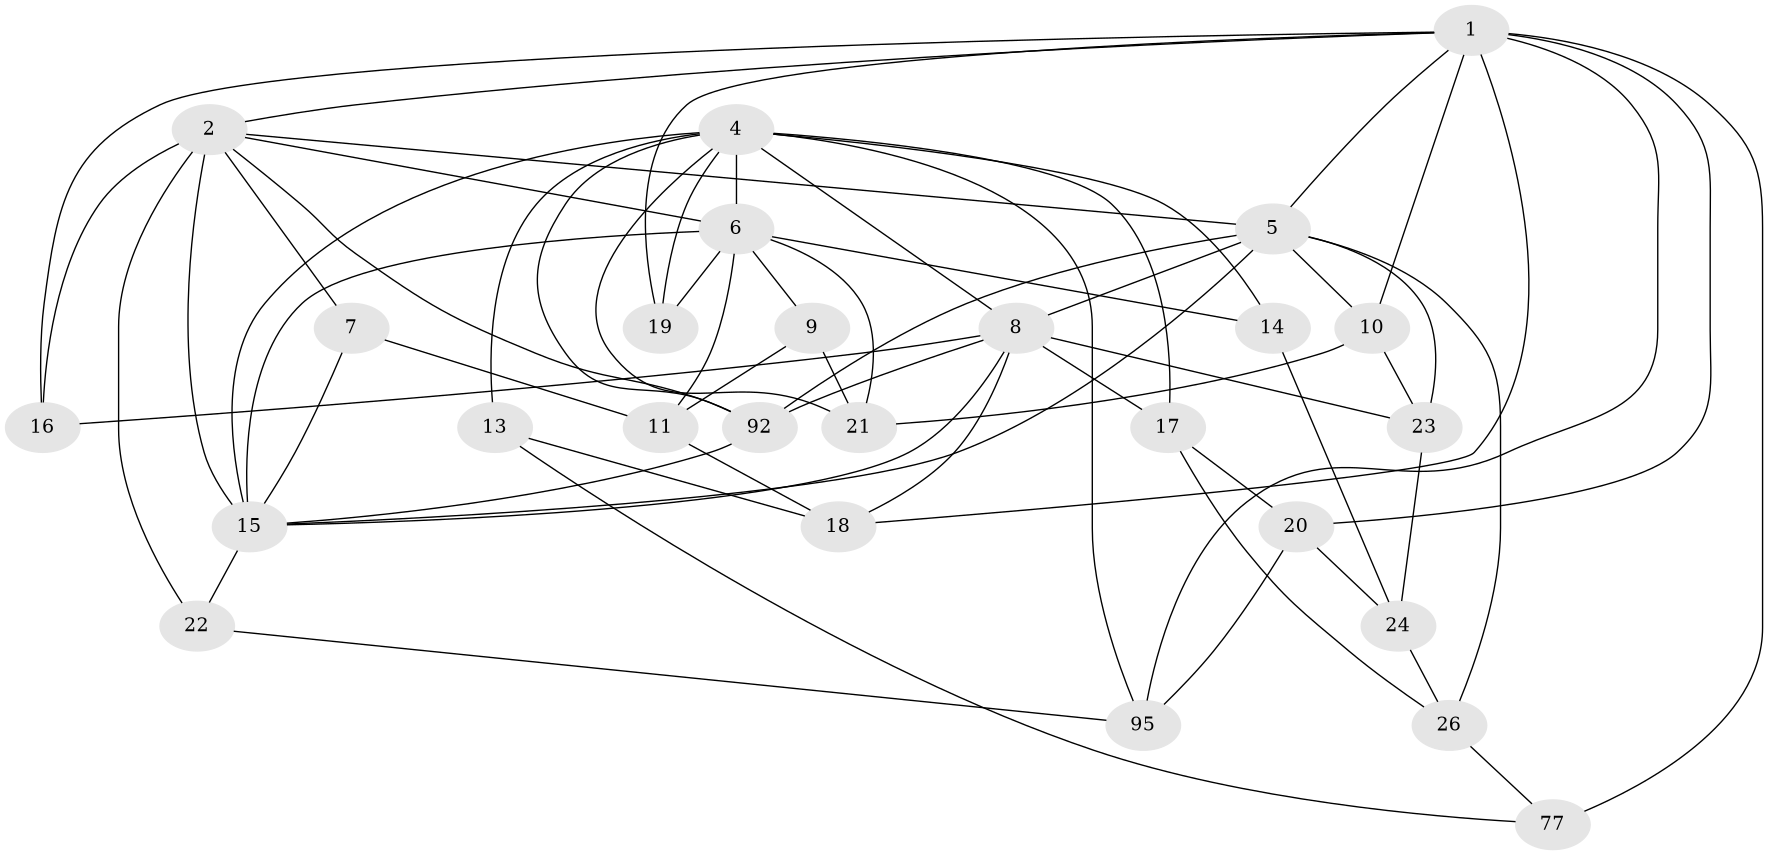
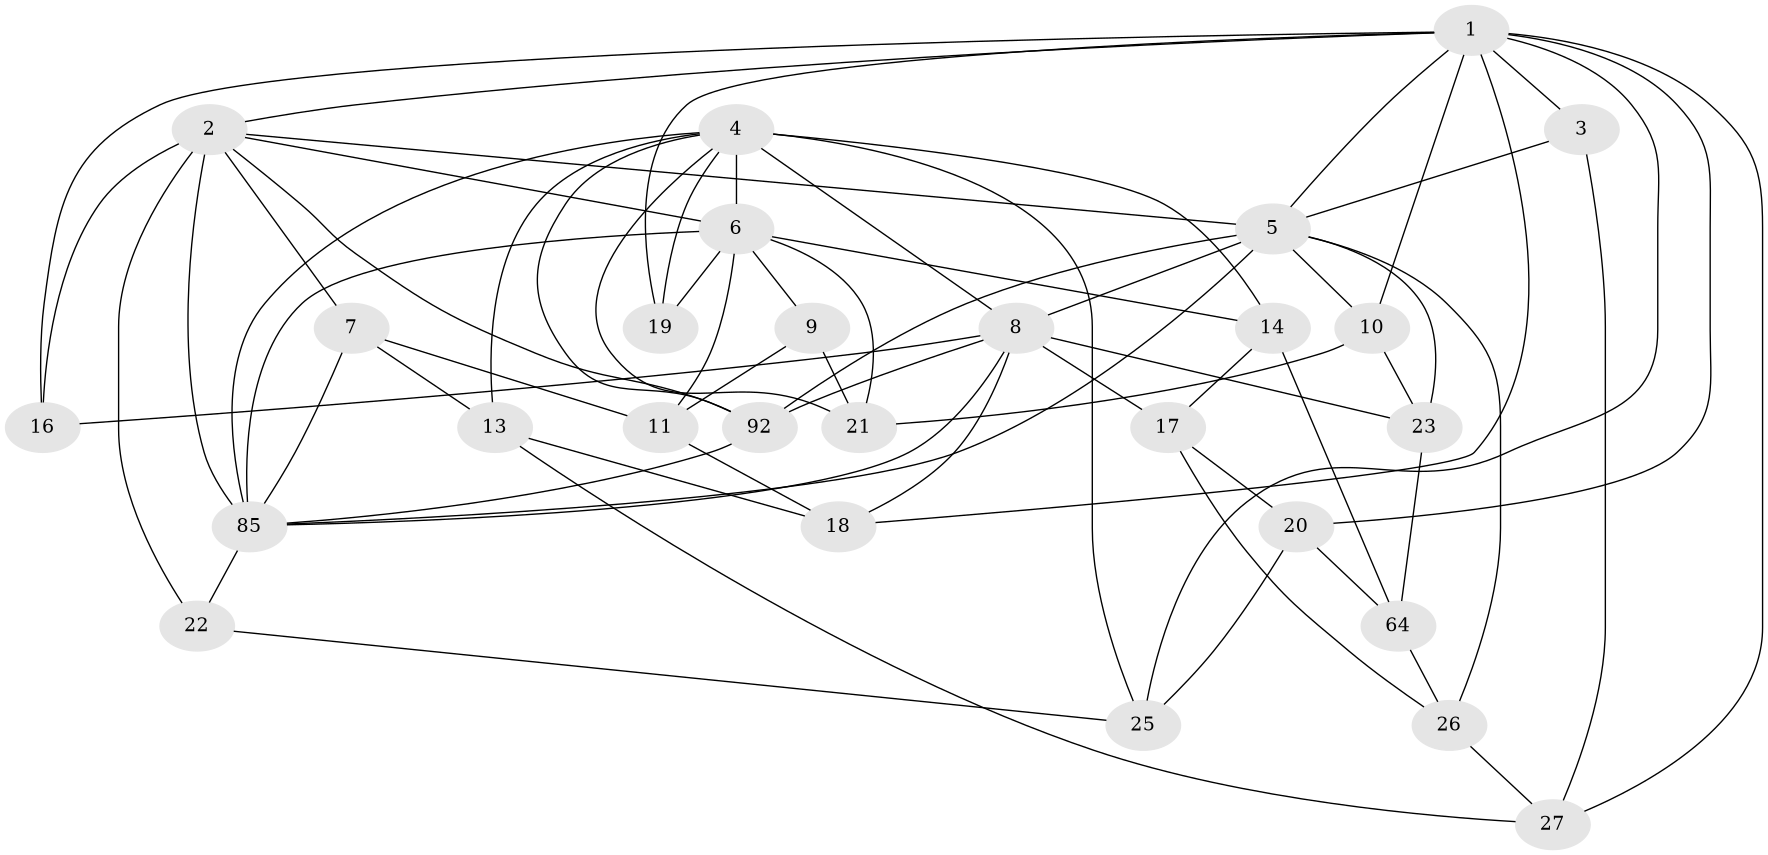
none -> (1582, 130)
(1090, 190) -> (1231, 368)
none -> (424, 378)
(250, 527) -> (250, 527)
(1398, 626) -> (1398, 626)
(1143, 725) -> (1143, 725)
(1553, 825) -> (1553, 825)
